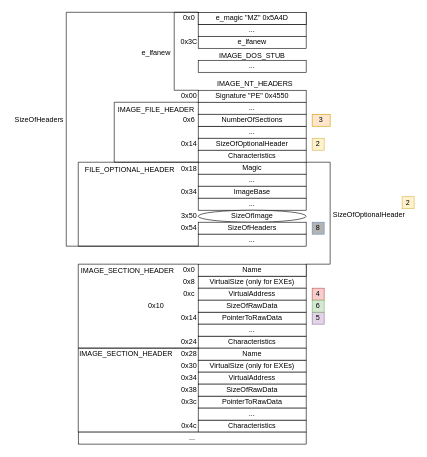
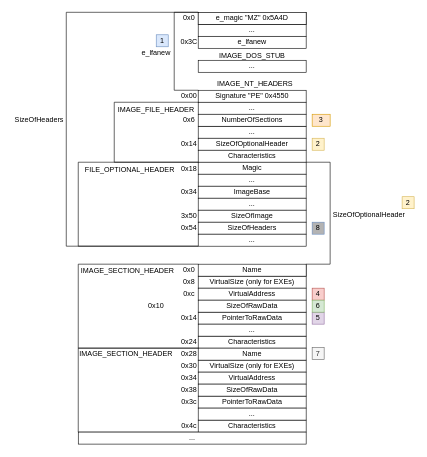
none -> (162, 41)
(252, 216) -> (252, 216)
none -> (318, 354)
